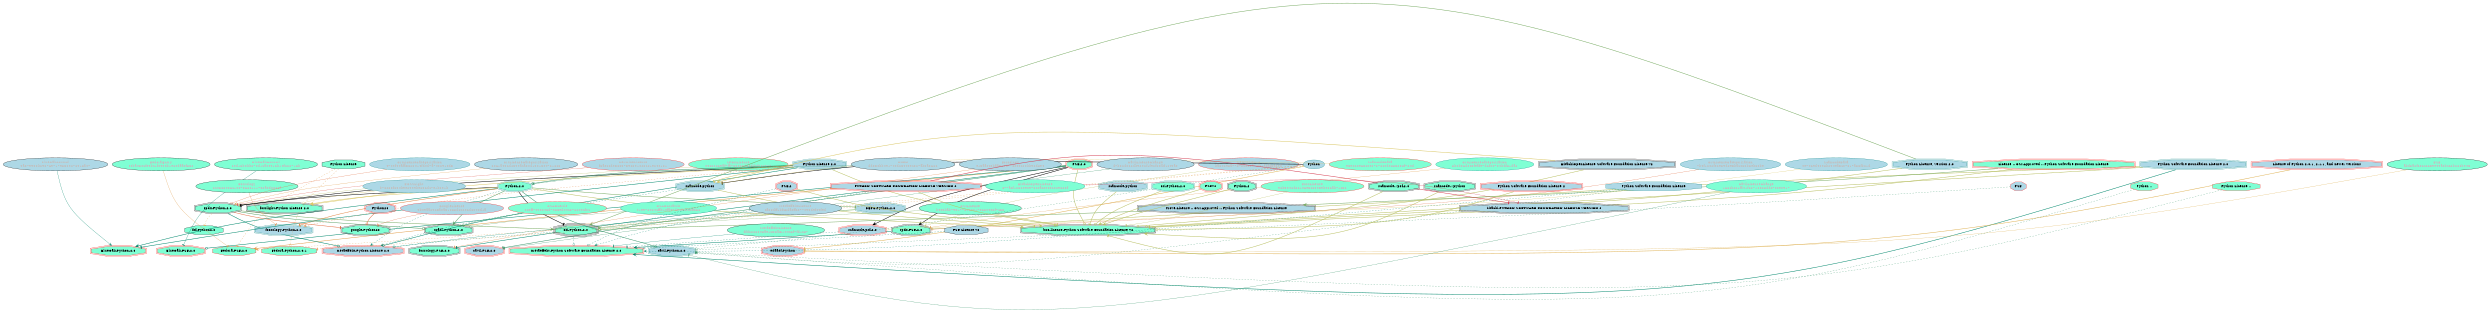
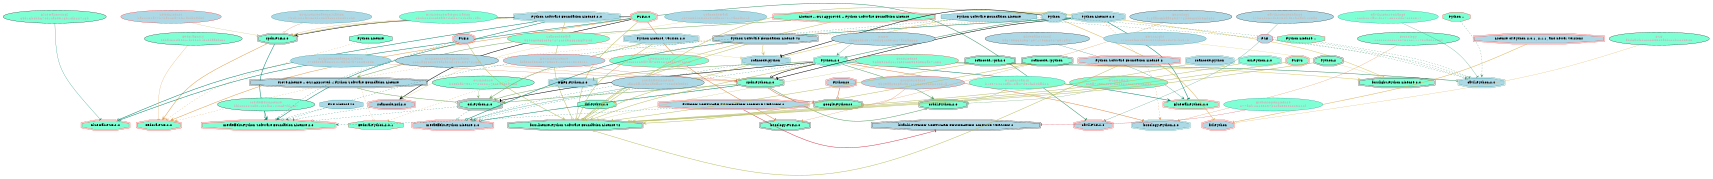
none -> (324, 56)
none -> (210, 73)
(1314, 164) -> (1054, 17)
(1607, 164) -> (766, 39)
(761, 205) -> (712, 83)
(985, 213) -> none
(966, 230) -> (341, 104)
(234, 251) -> (159, 125)
(783, 251) -> (1218, 125)
